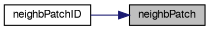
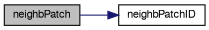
(105, 15) -> (94, 15)
